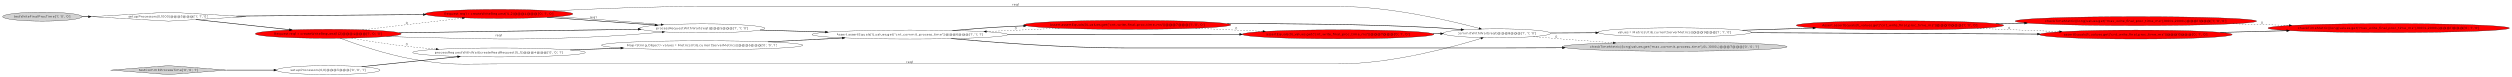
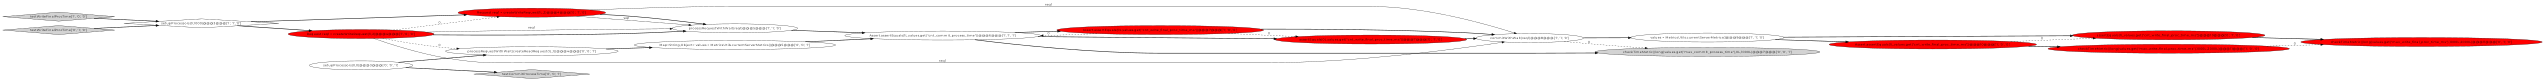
(42, 17) -> (59, 17)
none -> (59, 30)
(250, 70) -> (450, 70)
